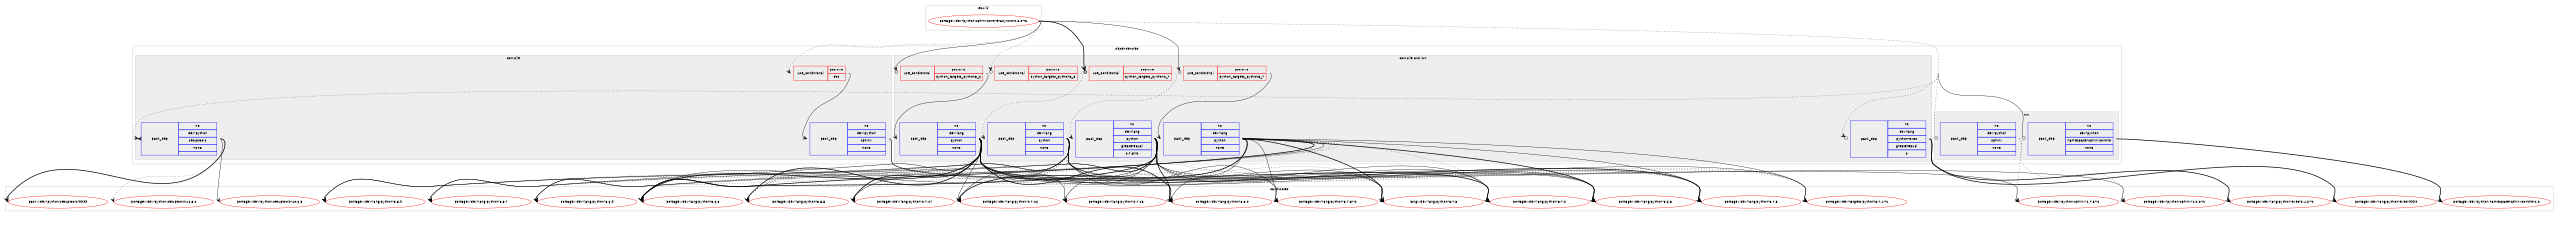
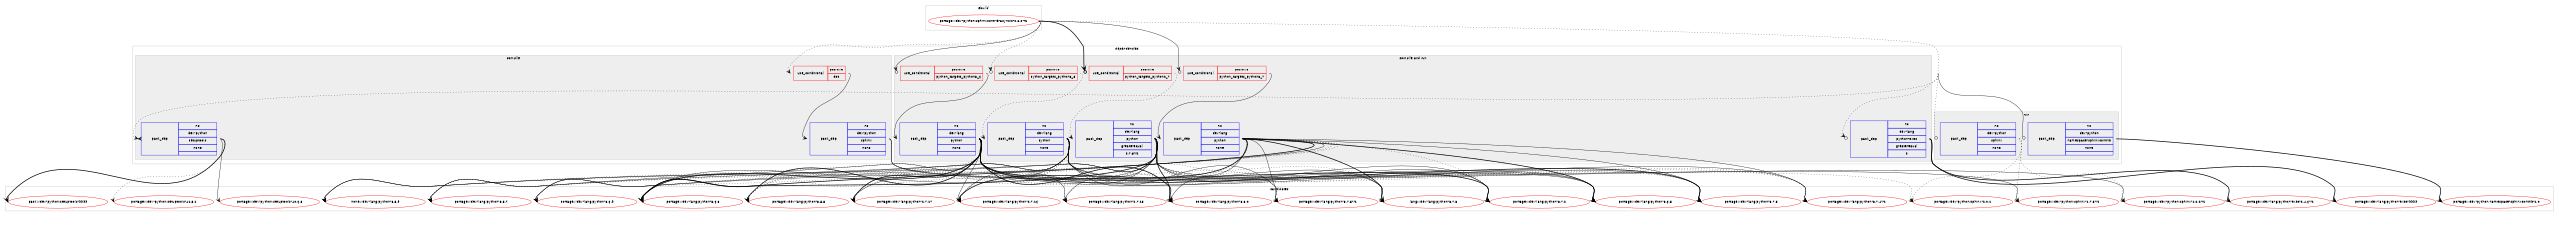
(376, 202) -> (376, 202)
(1857, 202) -> (1857, 202)
none -> (1963, 202)
